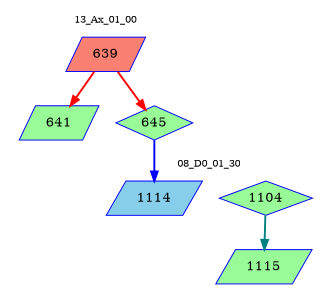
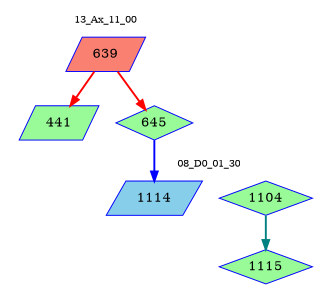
(106, 20) -> (106, 20)
(59, 123) -> (59, 123)
(264, 267) -> (266, 267)
